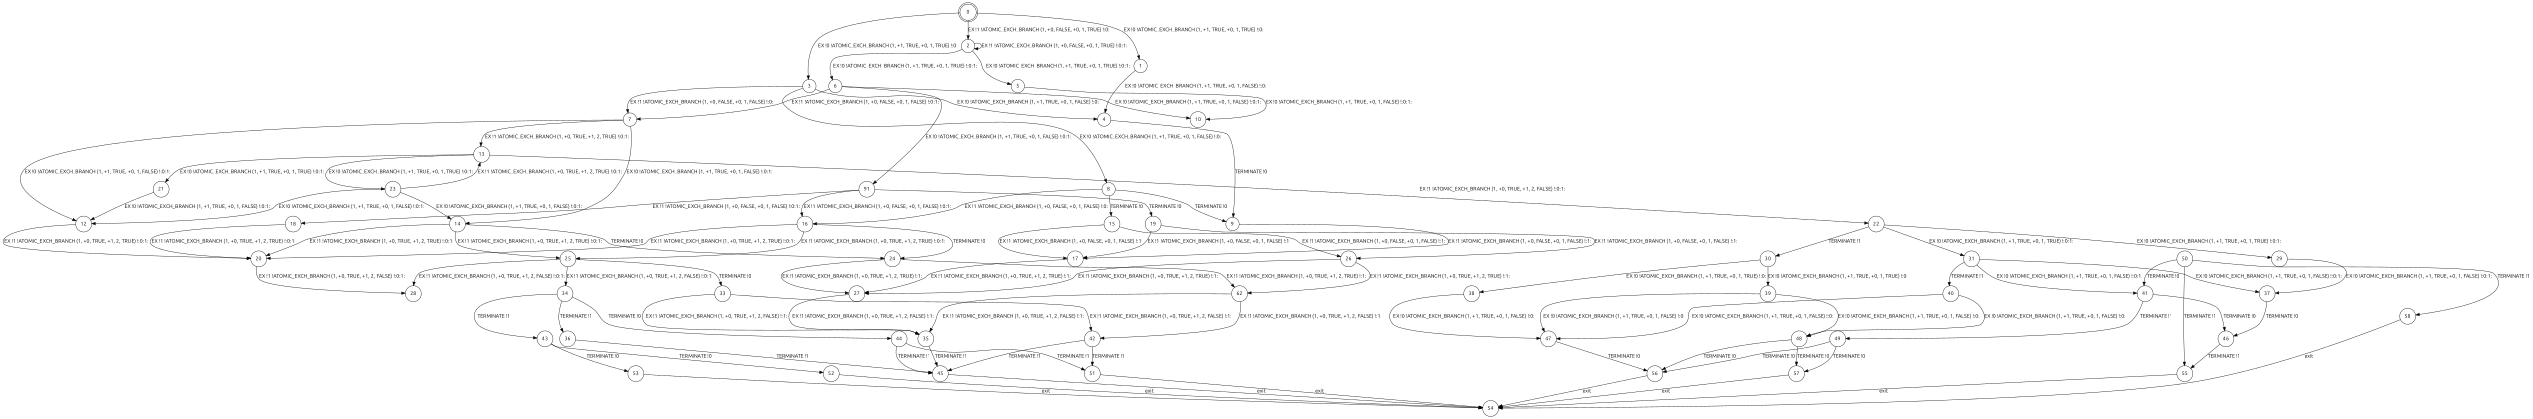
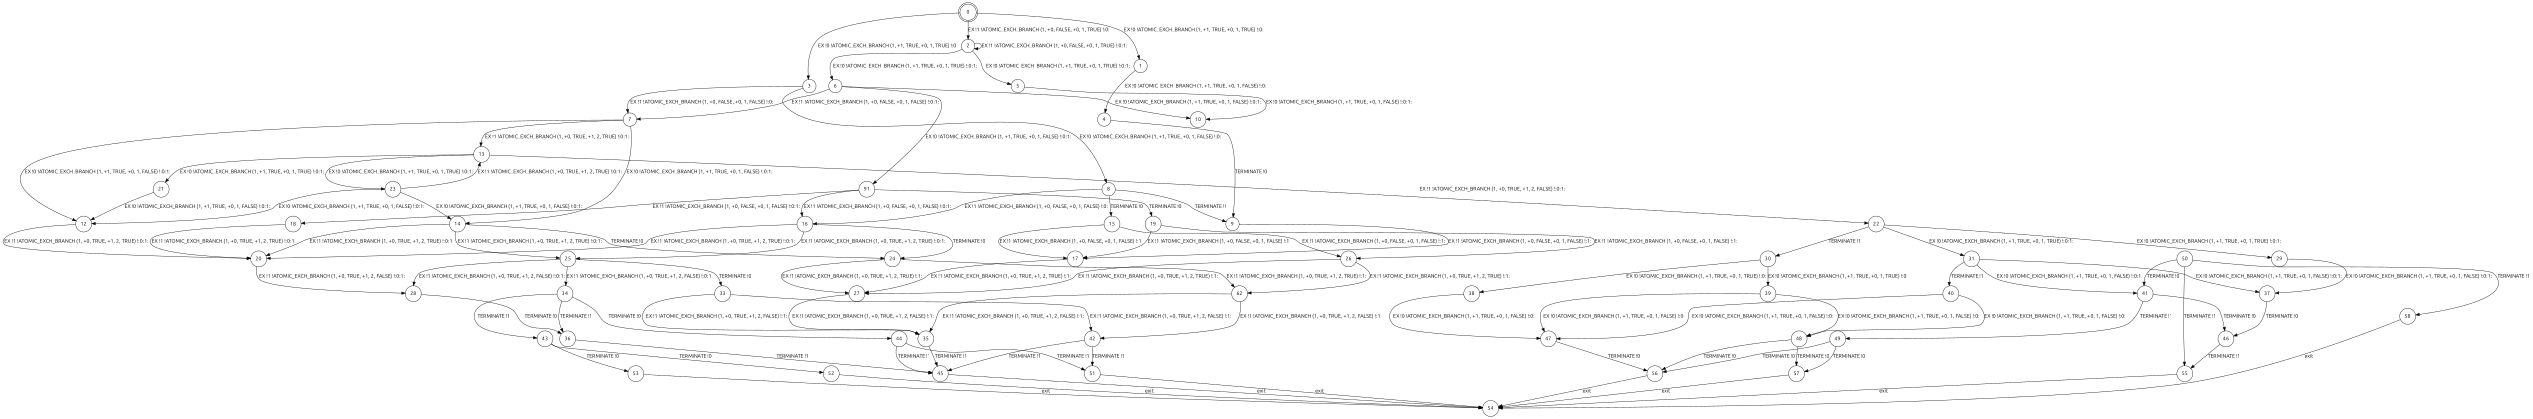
(954, 104) -> none
(1211, 207) -> (1211, 207)
none -> (494, 303)
